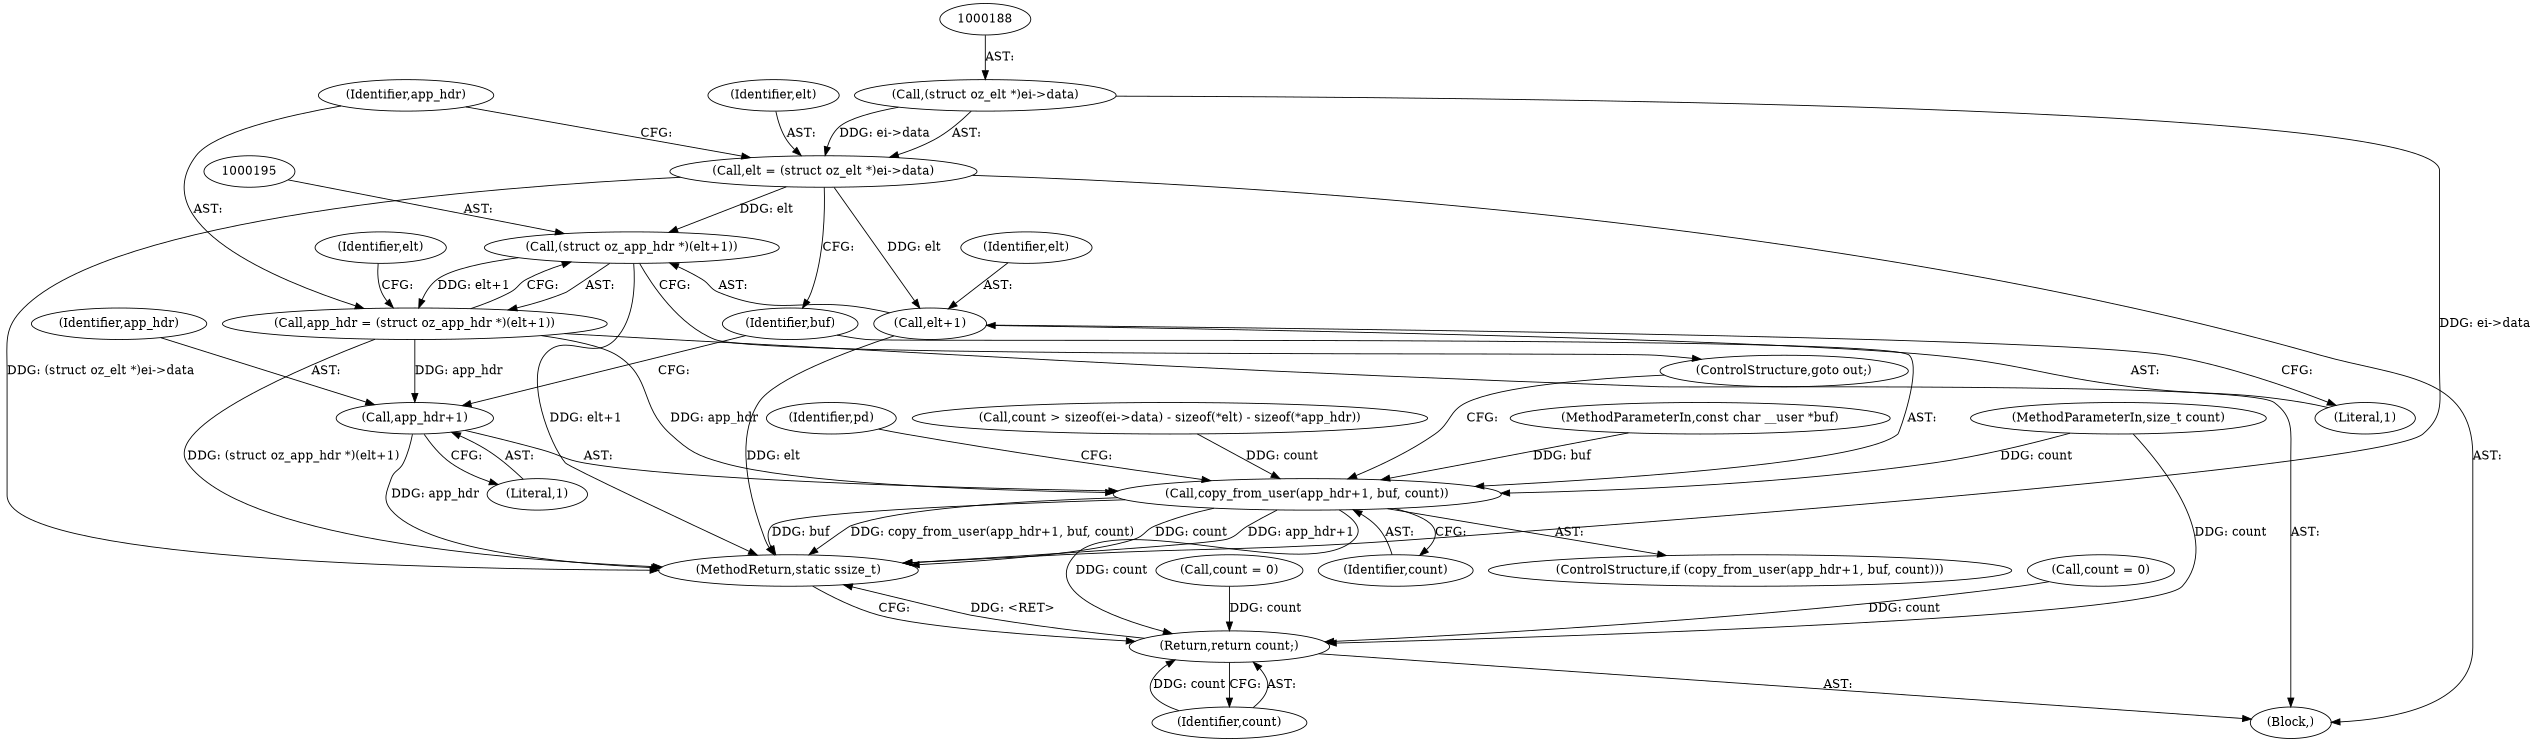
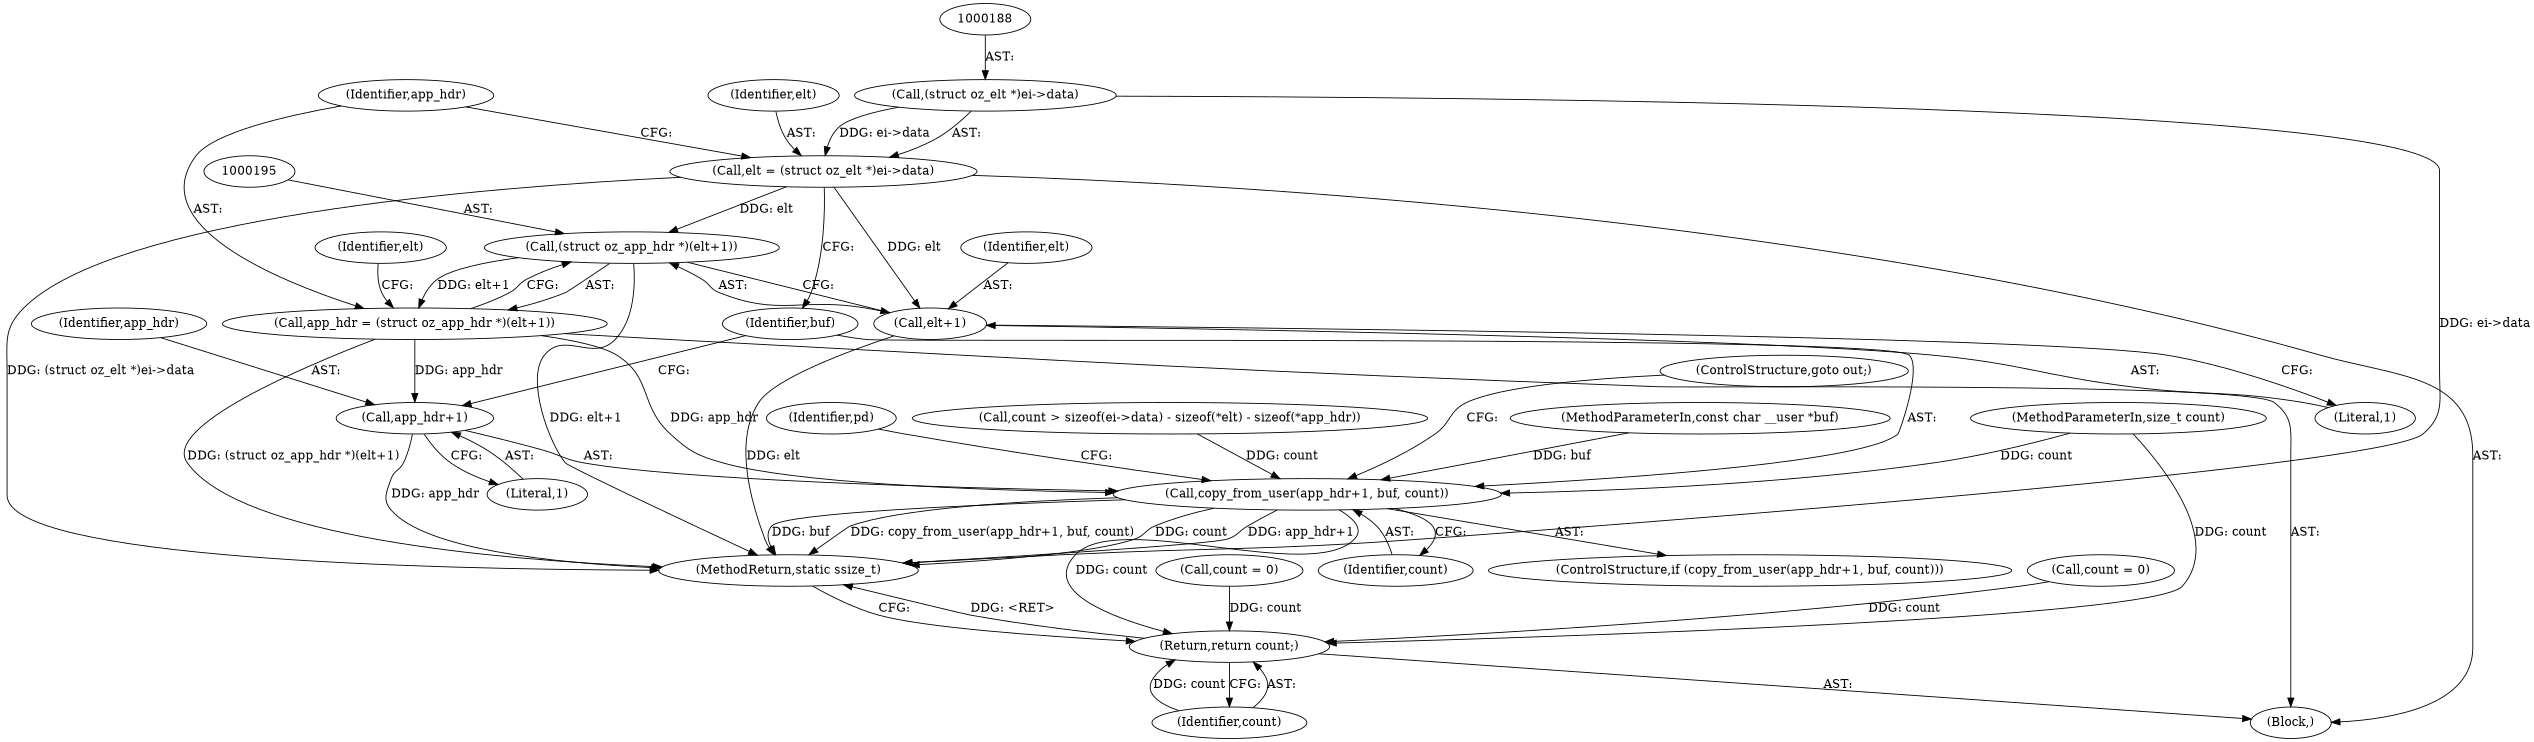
(1149, 353) -> (784, 286)
